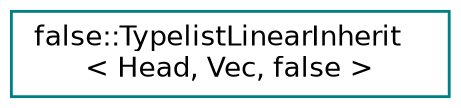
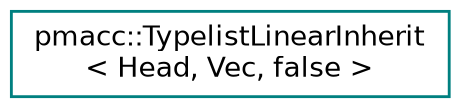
(230, 54) -> (230, 54)
